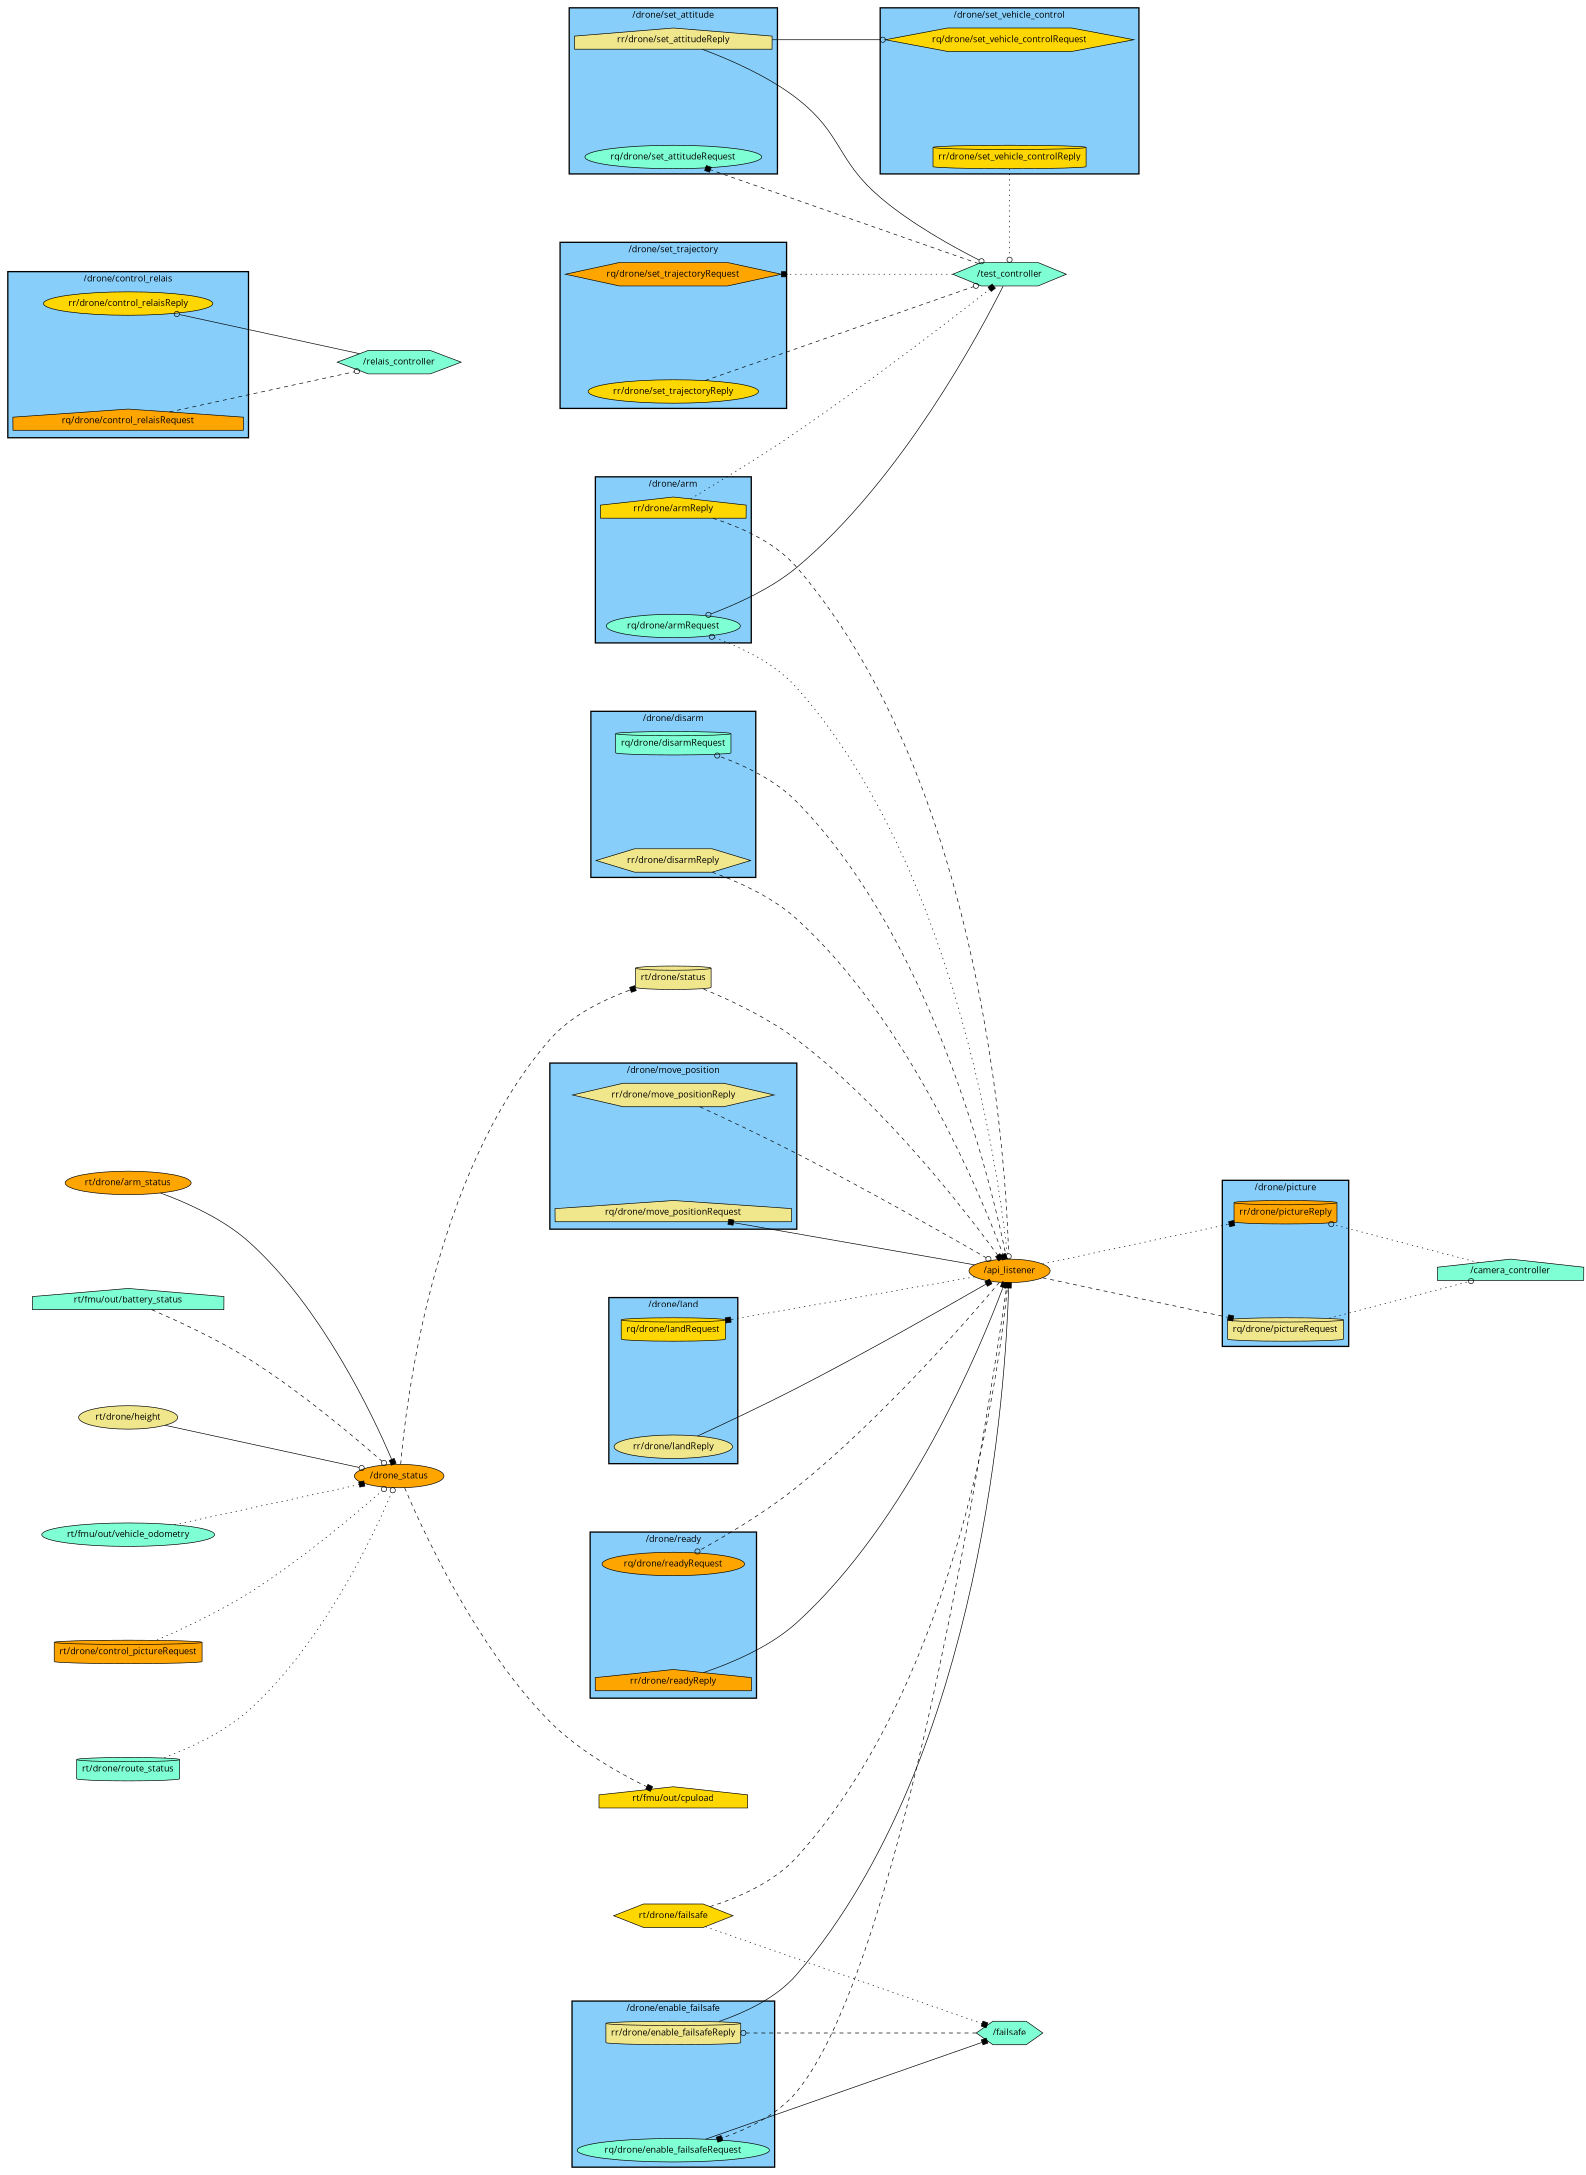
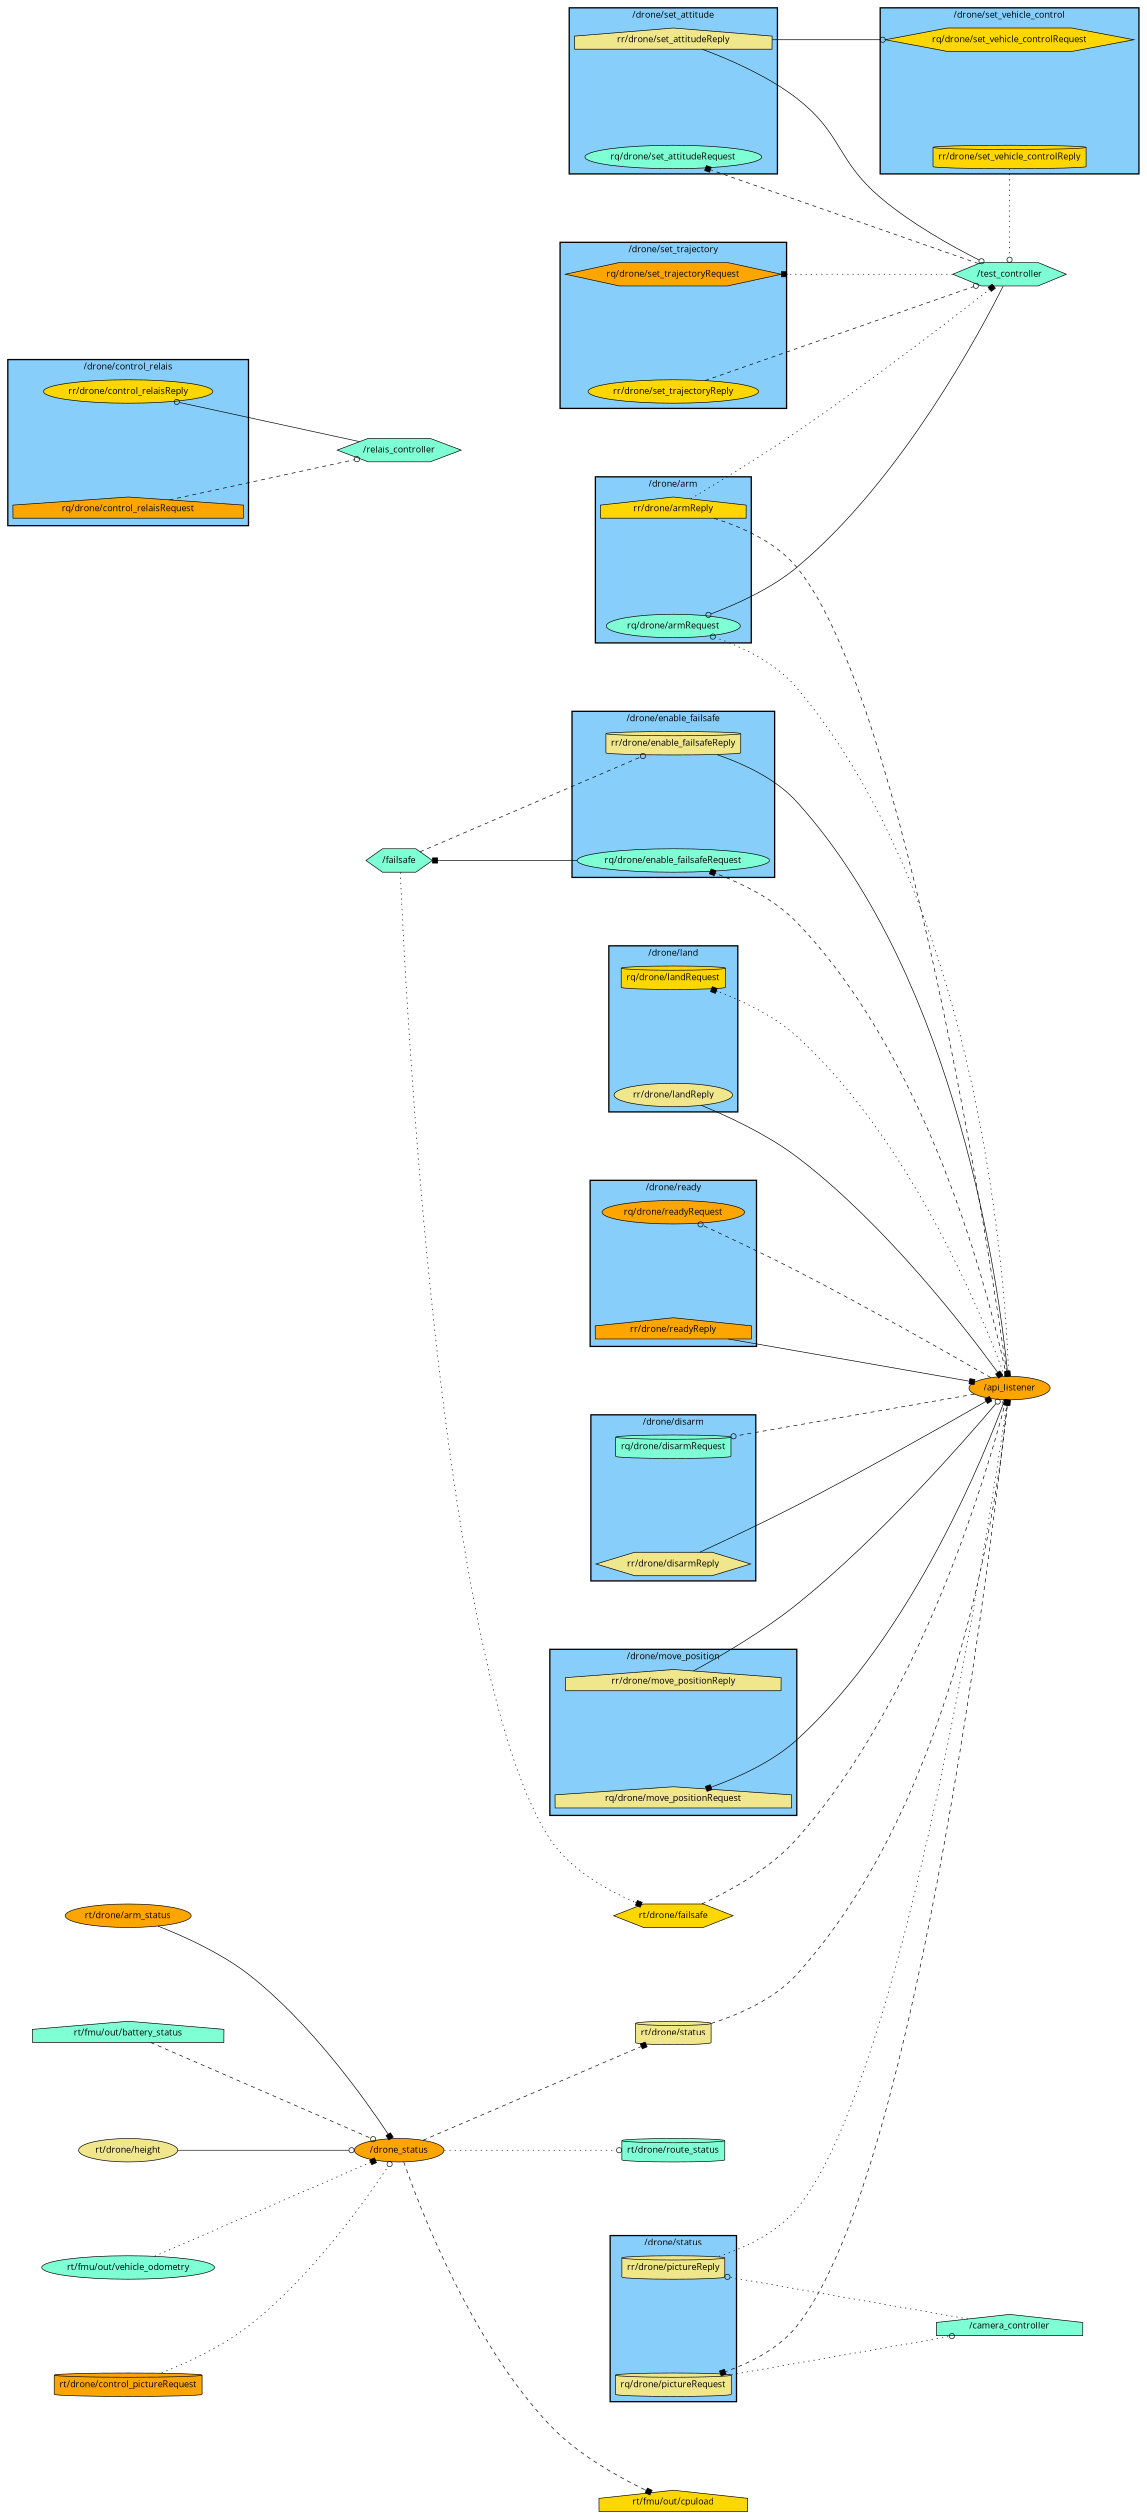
(892, 1034) -> (844, 1480)
(673, 1095) -> (673, 1681)
(845, 1179) -> (857, 1552)
(1286, 1188) -> (673, 2243)
(1286, 1212) -> (673, 2267)
(1135, 1244) -> (922, 1862)
(303, 1649) -> (530, 2150)
(843, 1975) -> (446, 1416)
